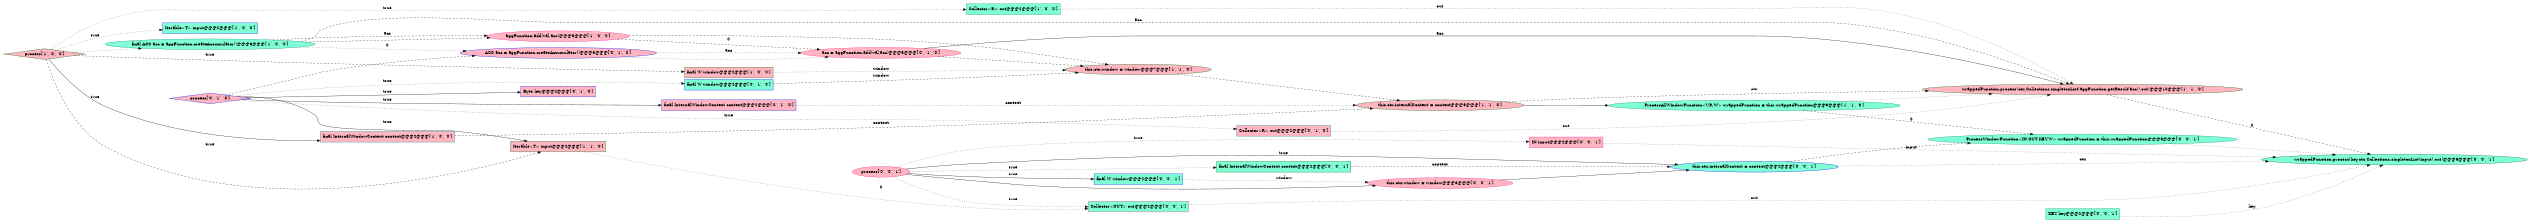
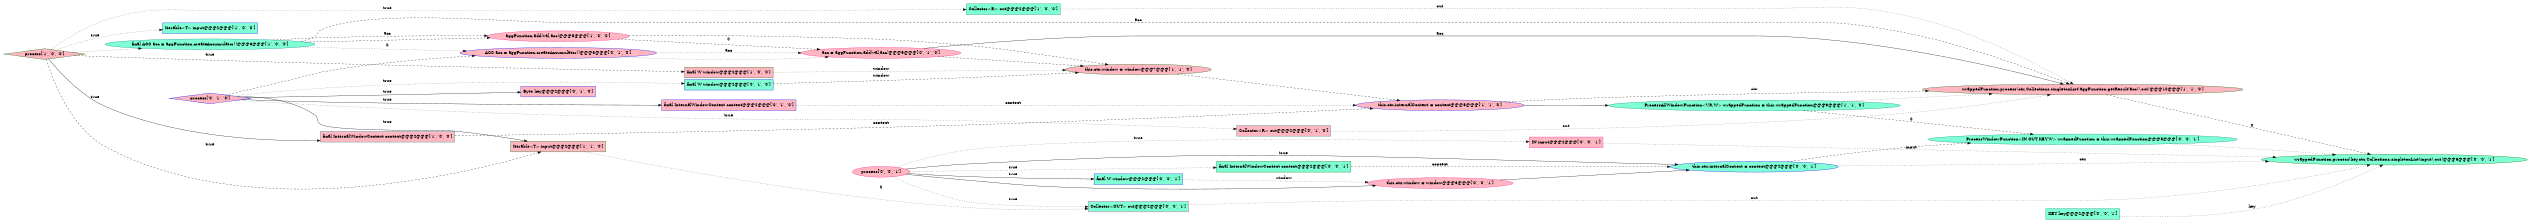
(1440, 105) -> (1440, 105)
